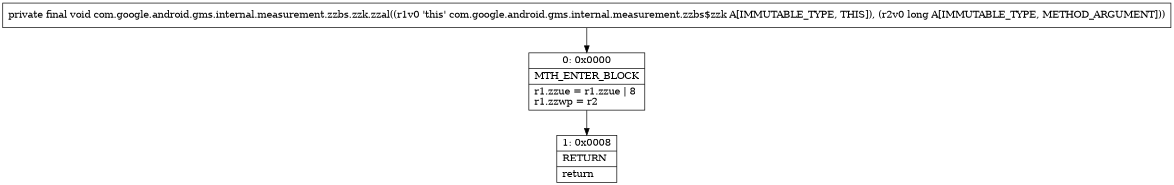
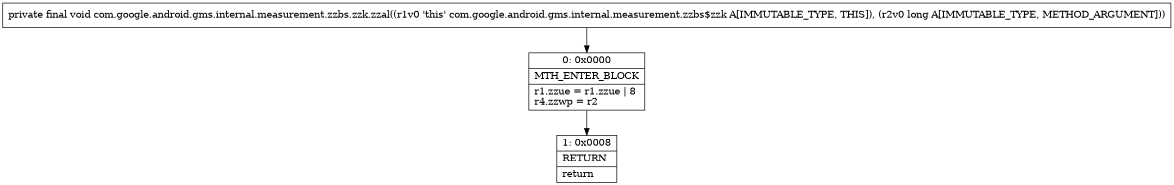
(566, 102) -> (566, 102)
